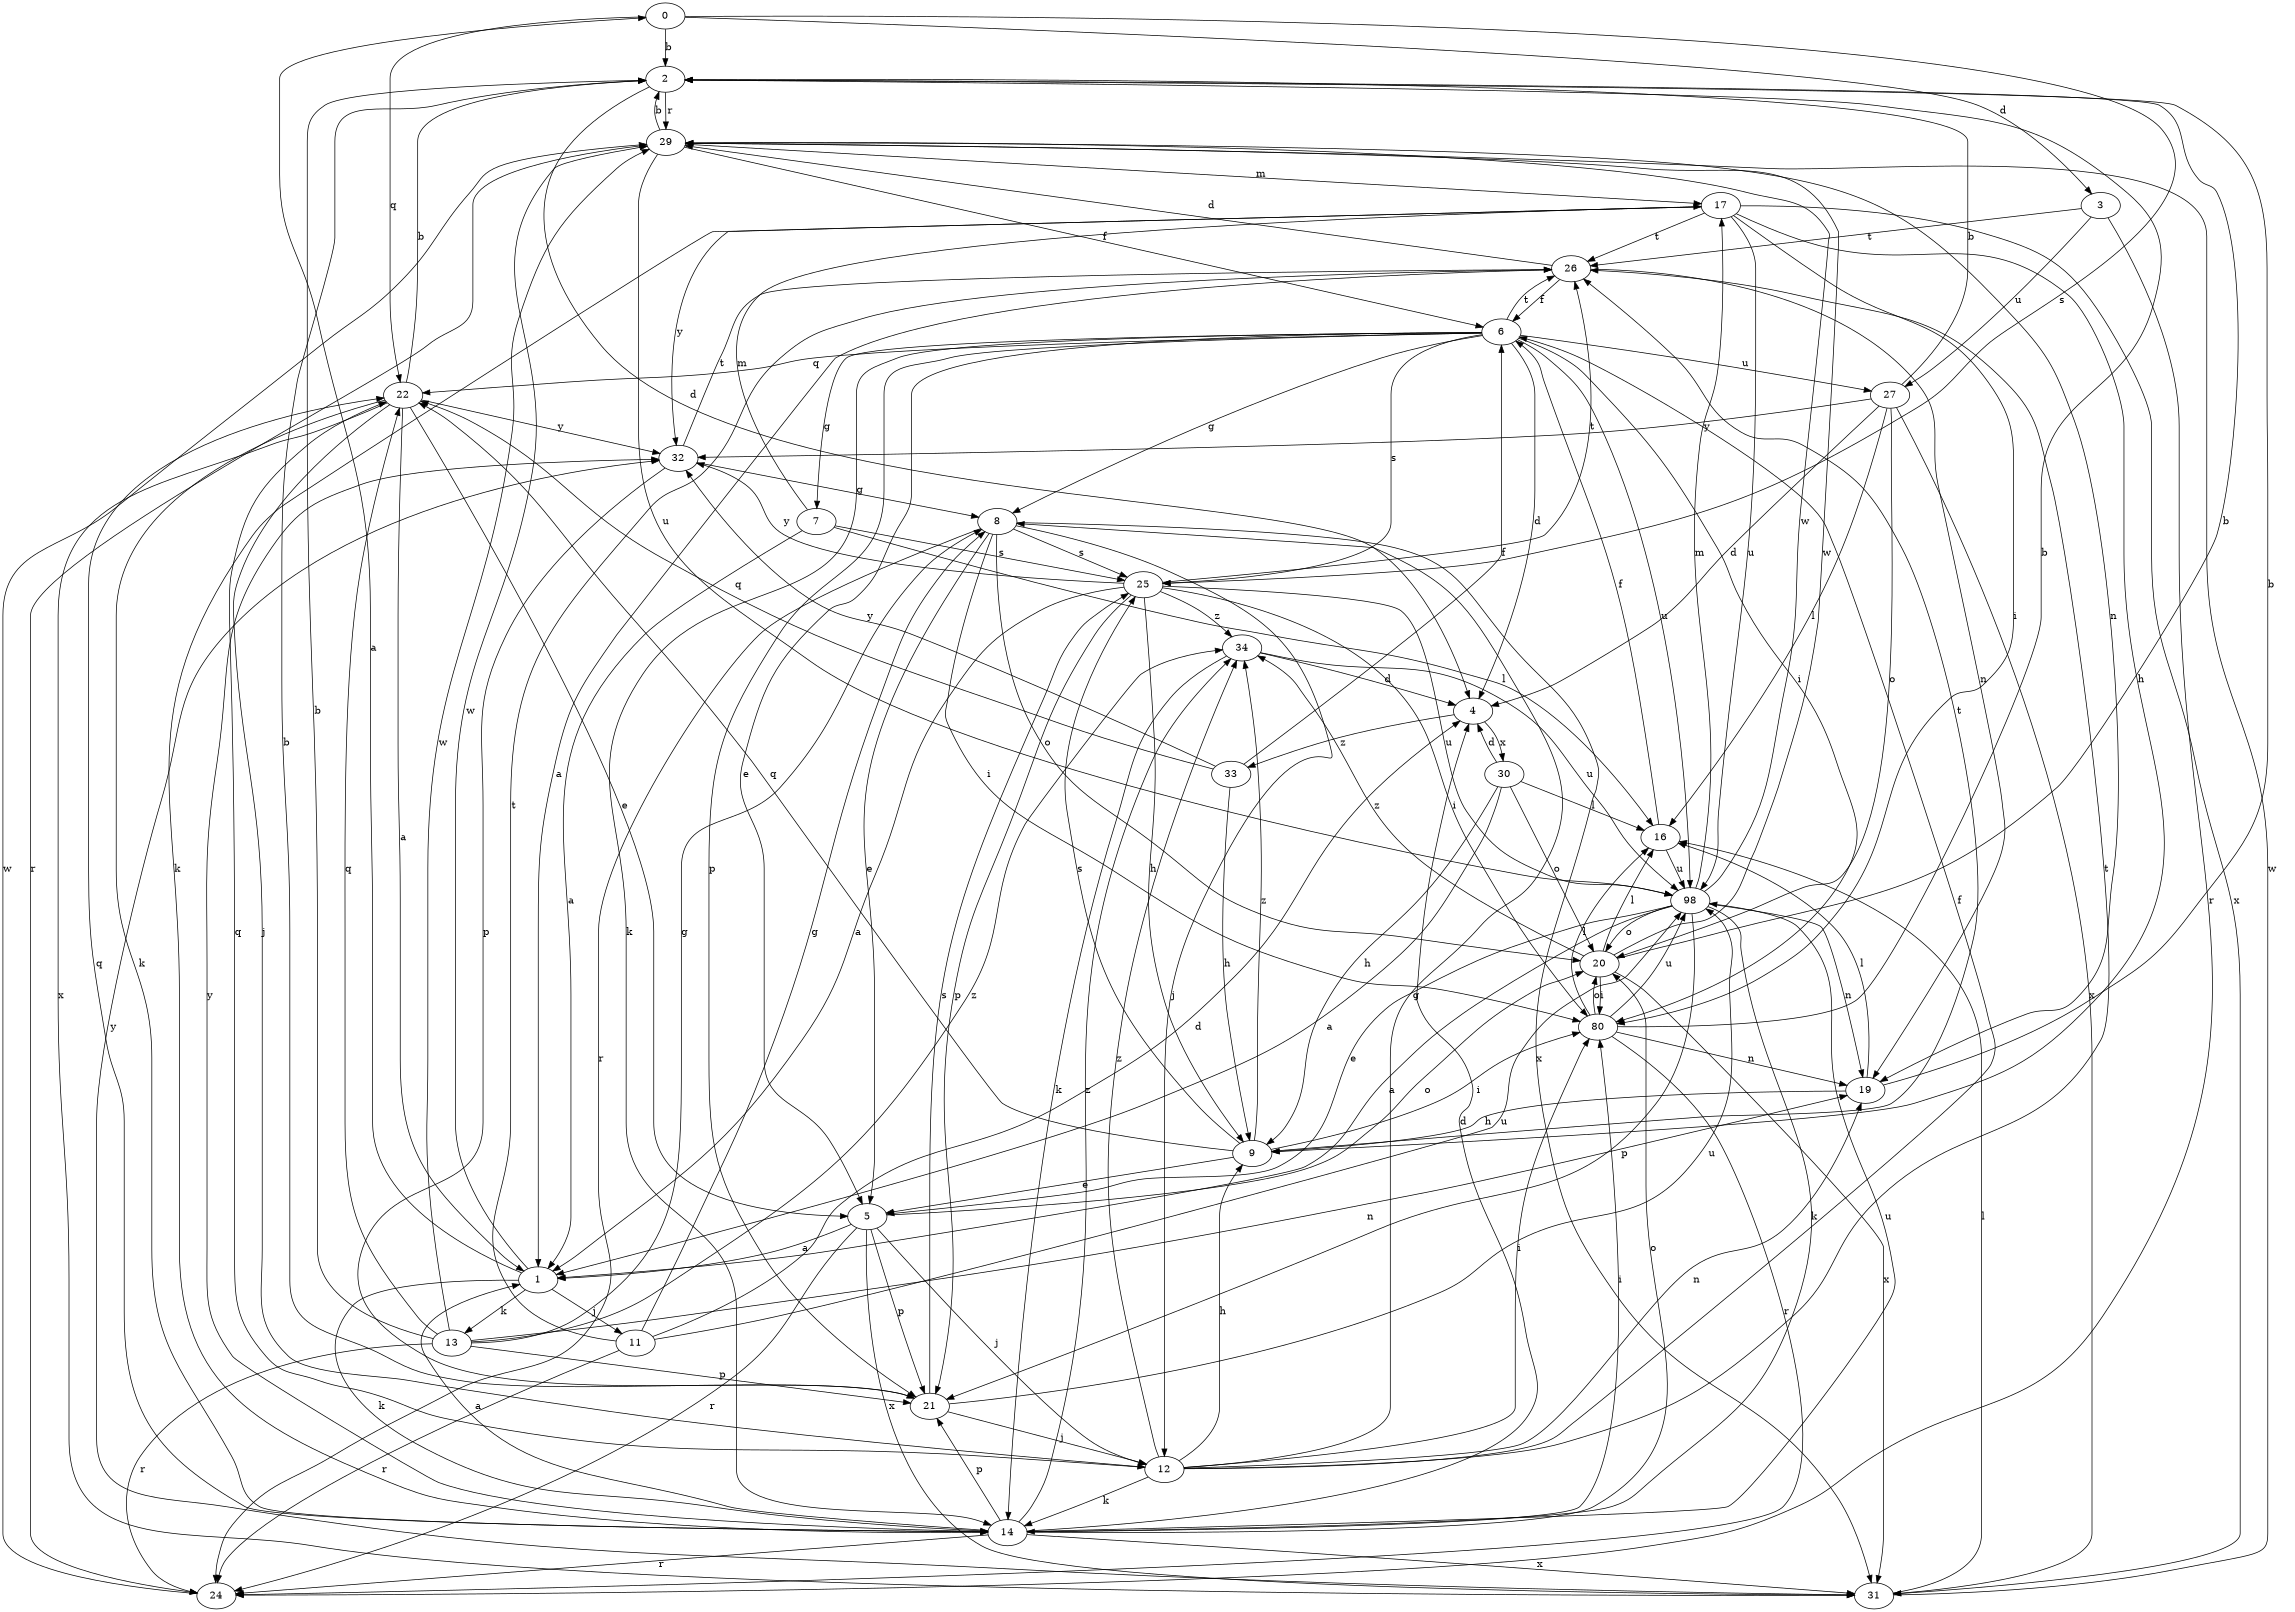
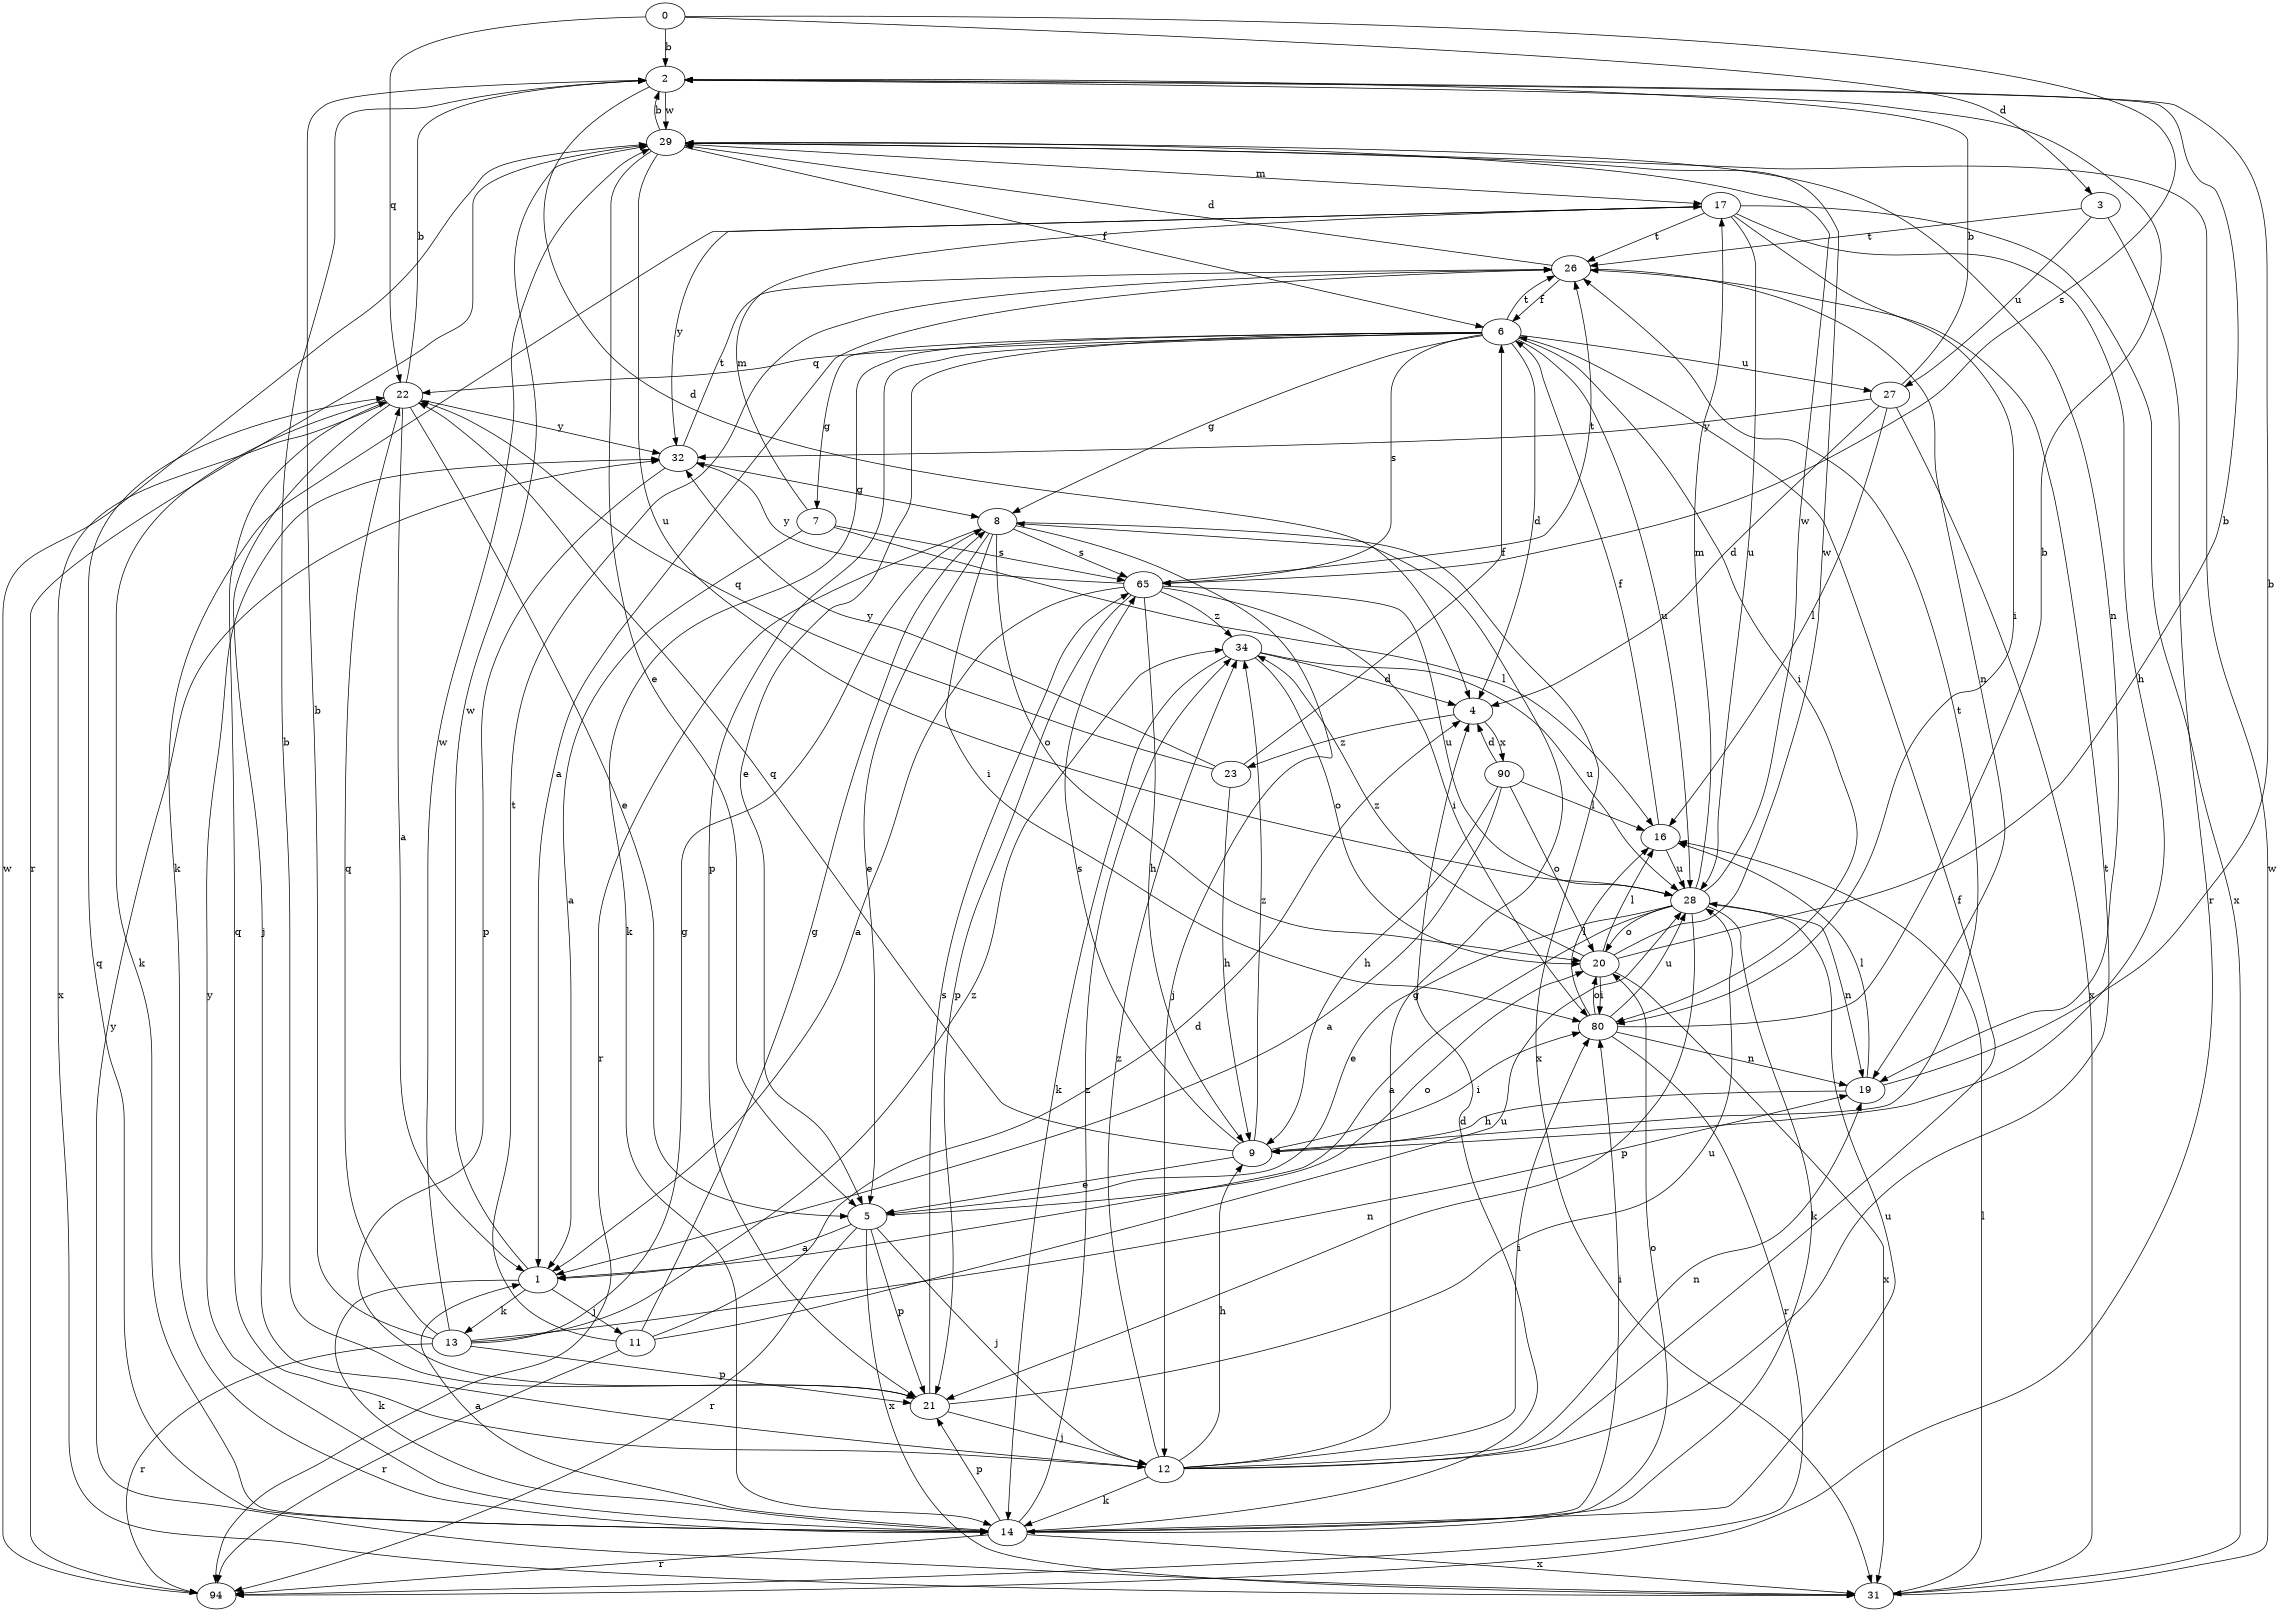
(670, 111) -> (670, 111)
(365, 522) -> none
(1143, 585) -> (1143, 585)
none -> (658, 696)
(1881, 762) -> (1357, 874)
(1231, 774) -> (1231, 774)
(1504, 774) -> (1504, 774)
(1690, 901) -> (1690, 901)
(216, 1596) -> (216, 1596)
